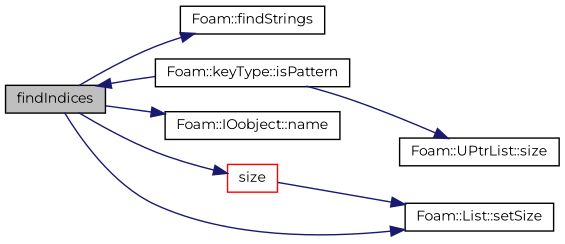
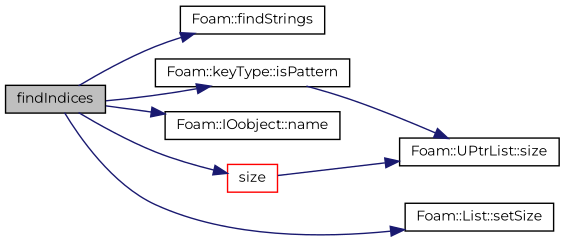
(133, 80) -> (151, 96)
(334, 192) -> (331, 169)
